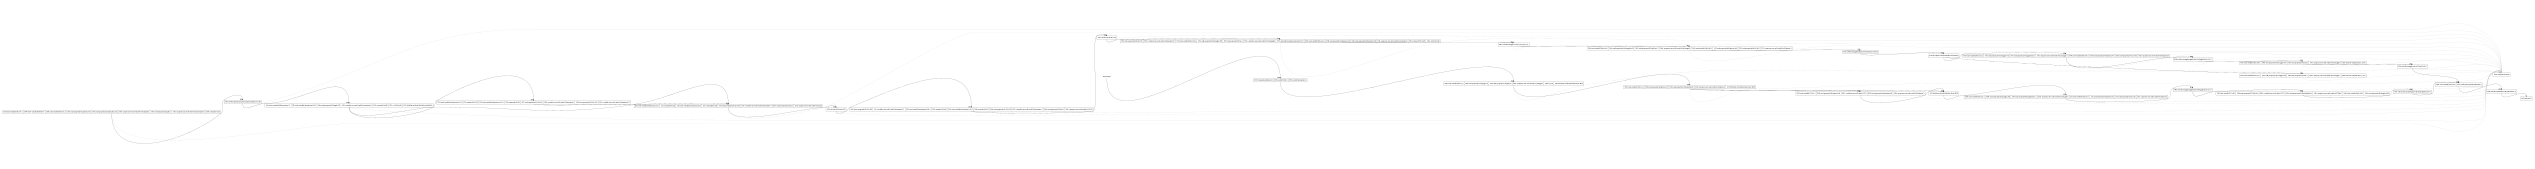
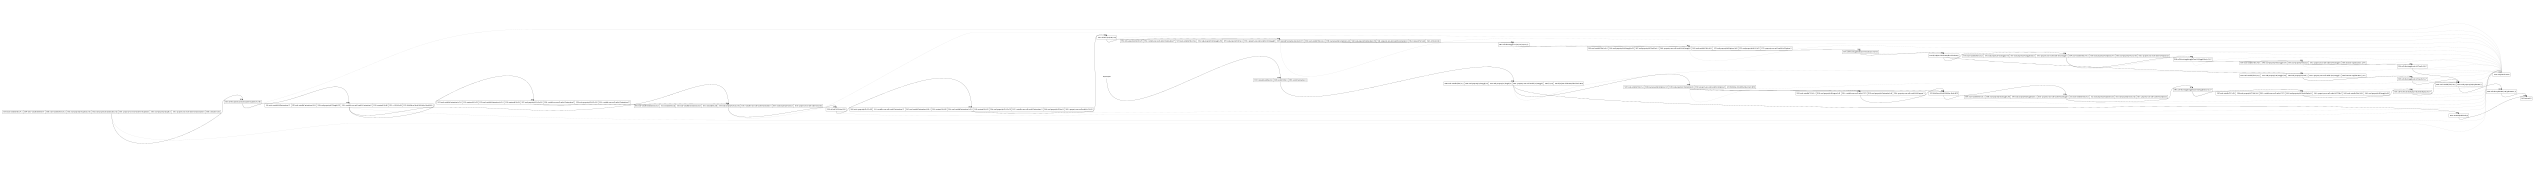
none -> (2412, 79)
none -> (2459, 116)
